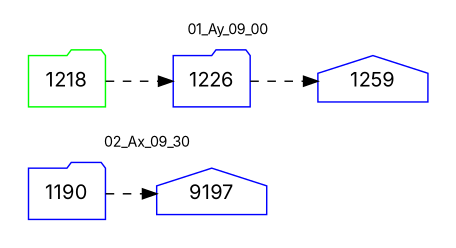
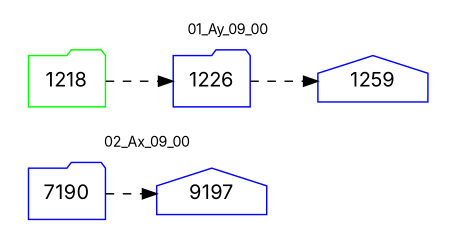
(148, 143) -> (148, 143)
(67, 194) -> (67, 194)
